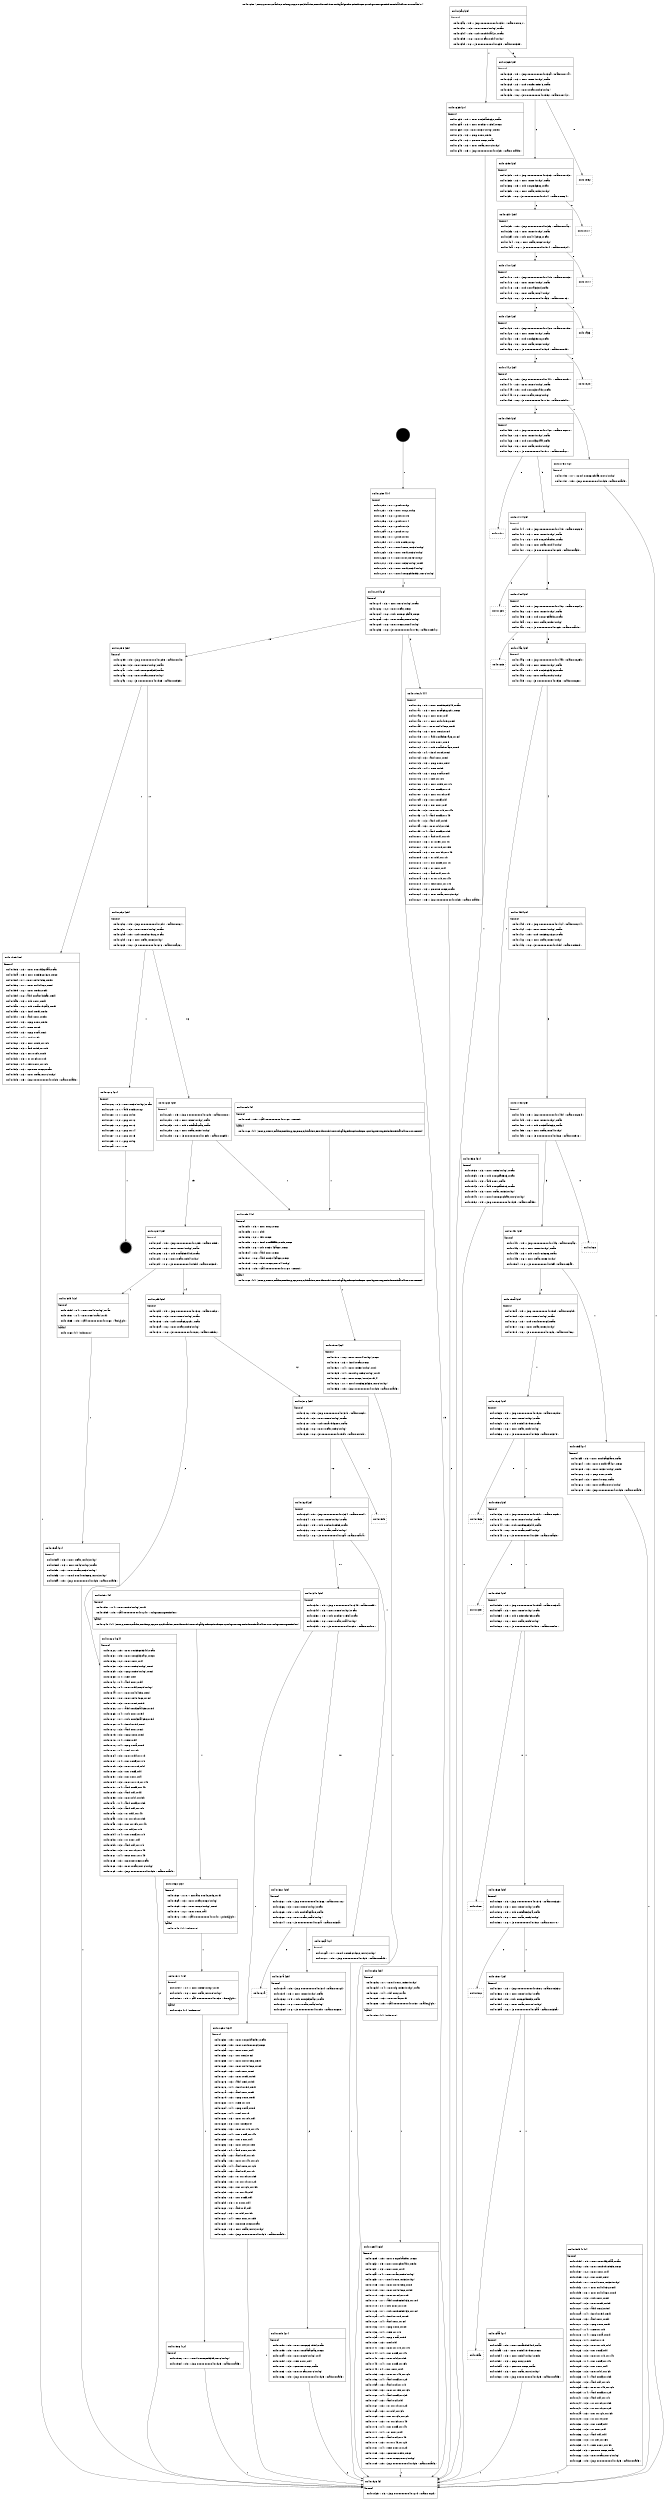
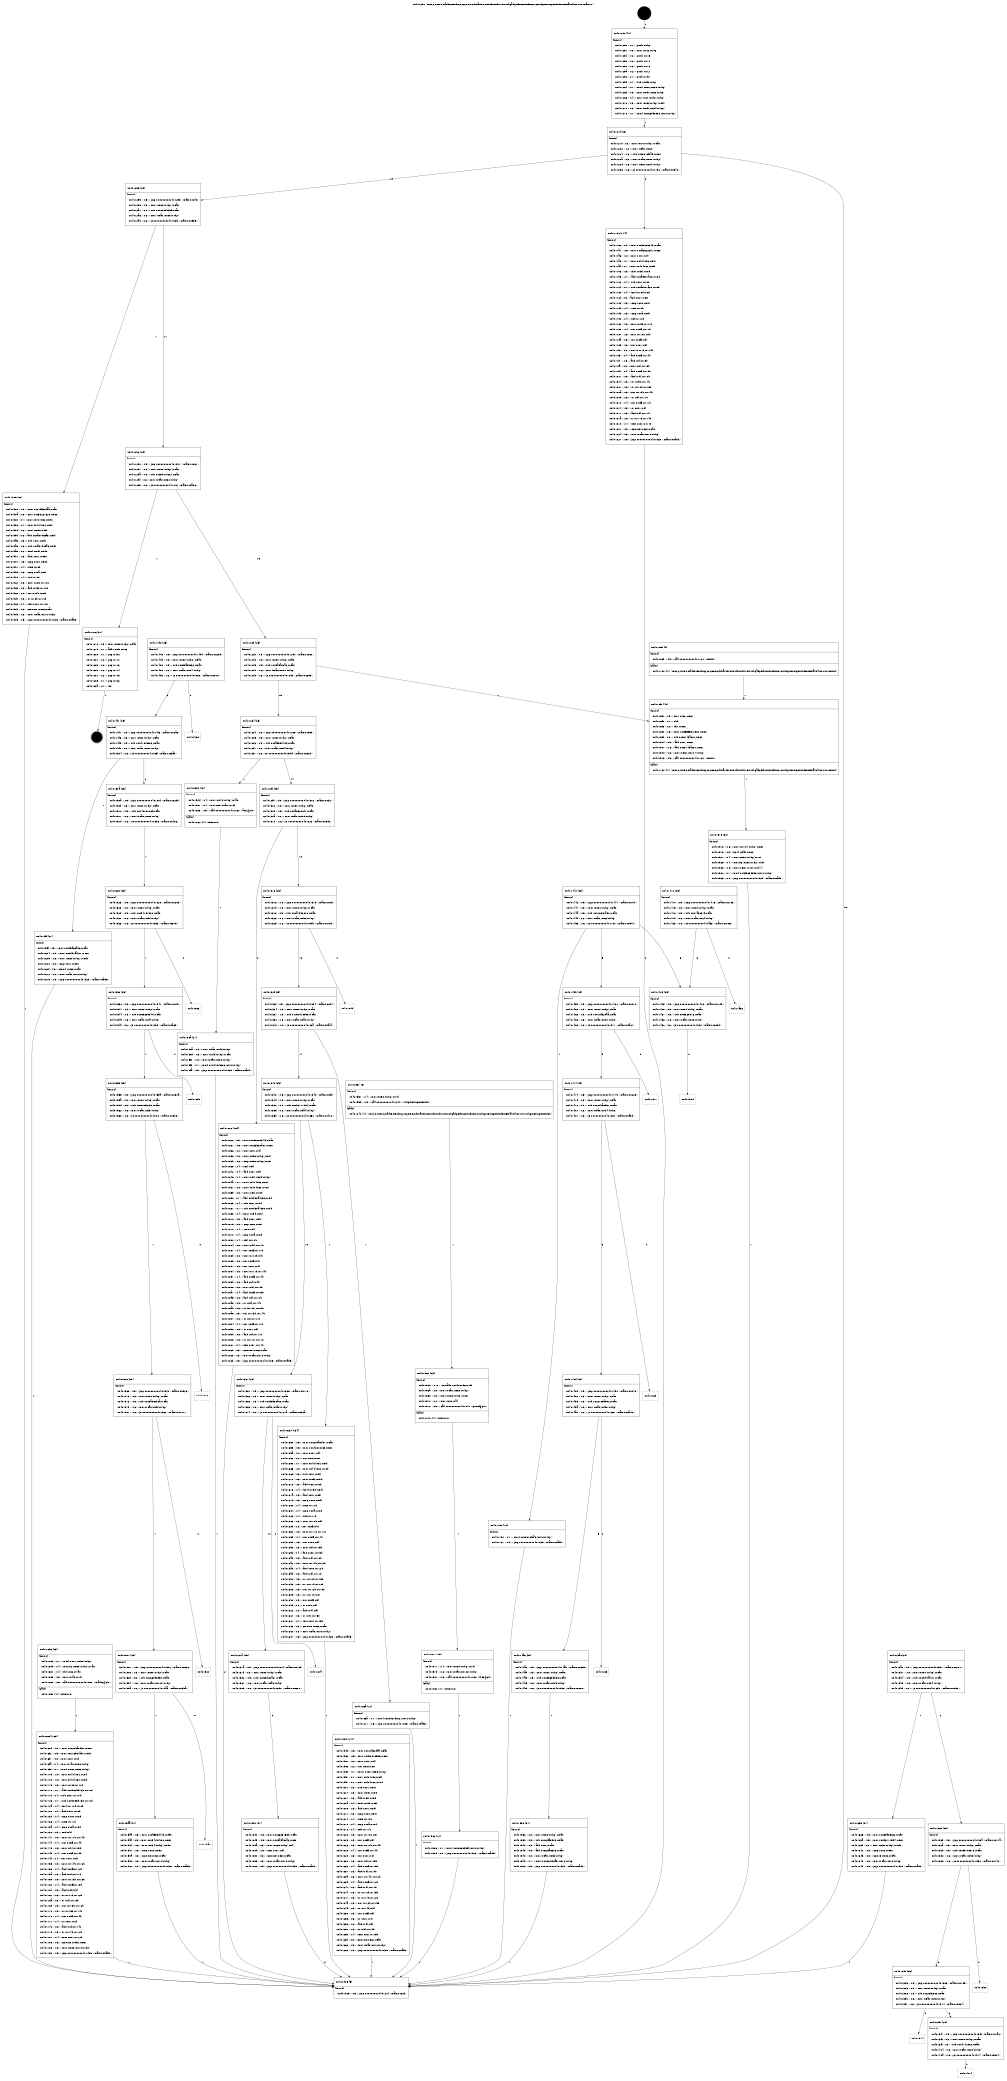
(535, 256) -> none
(535, 358) -> (664, 953)
(547, 929) -> none
